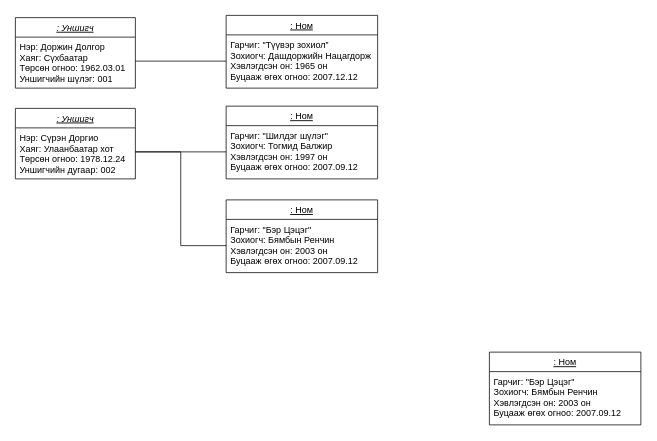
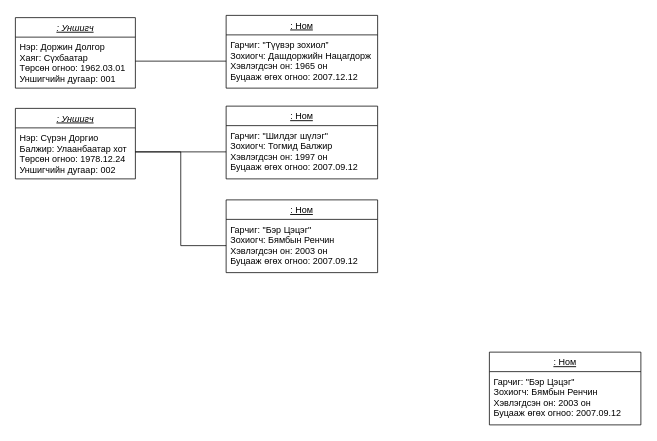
(61, 47) -> (61, 47)
(59, 138) -> (59, 138)
